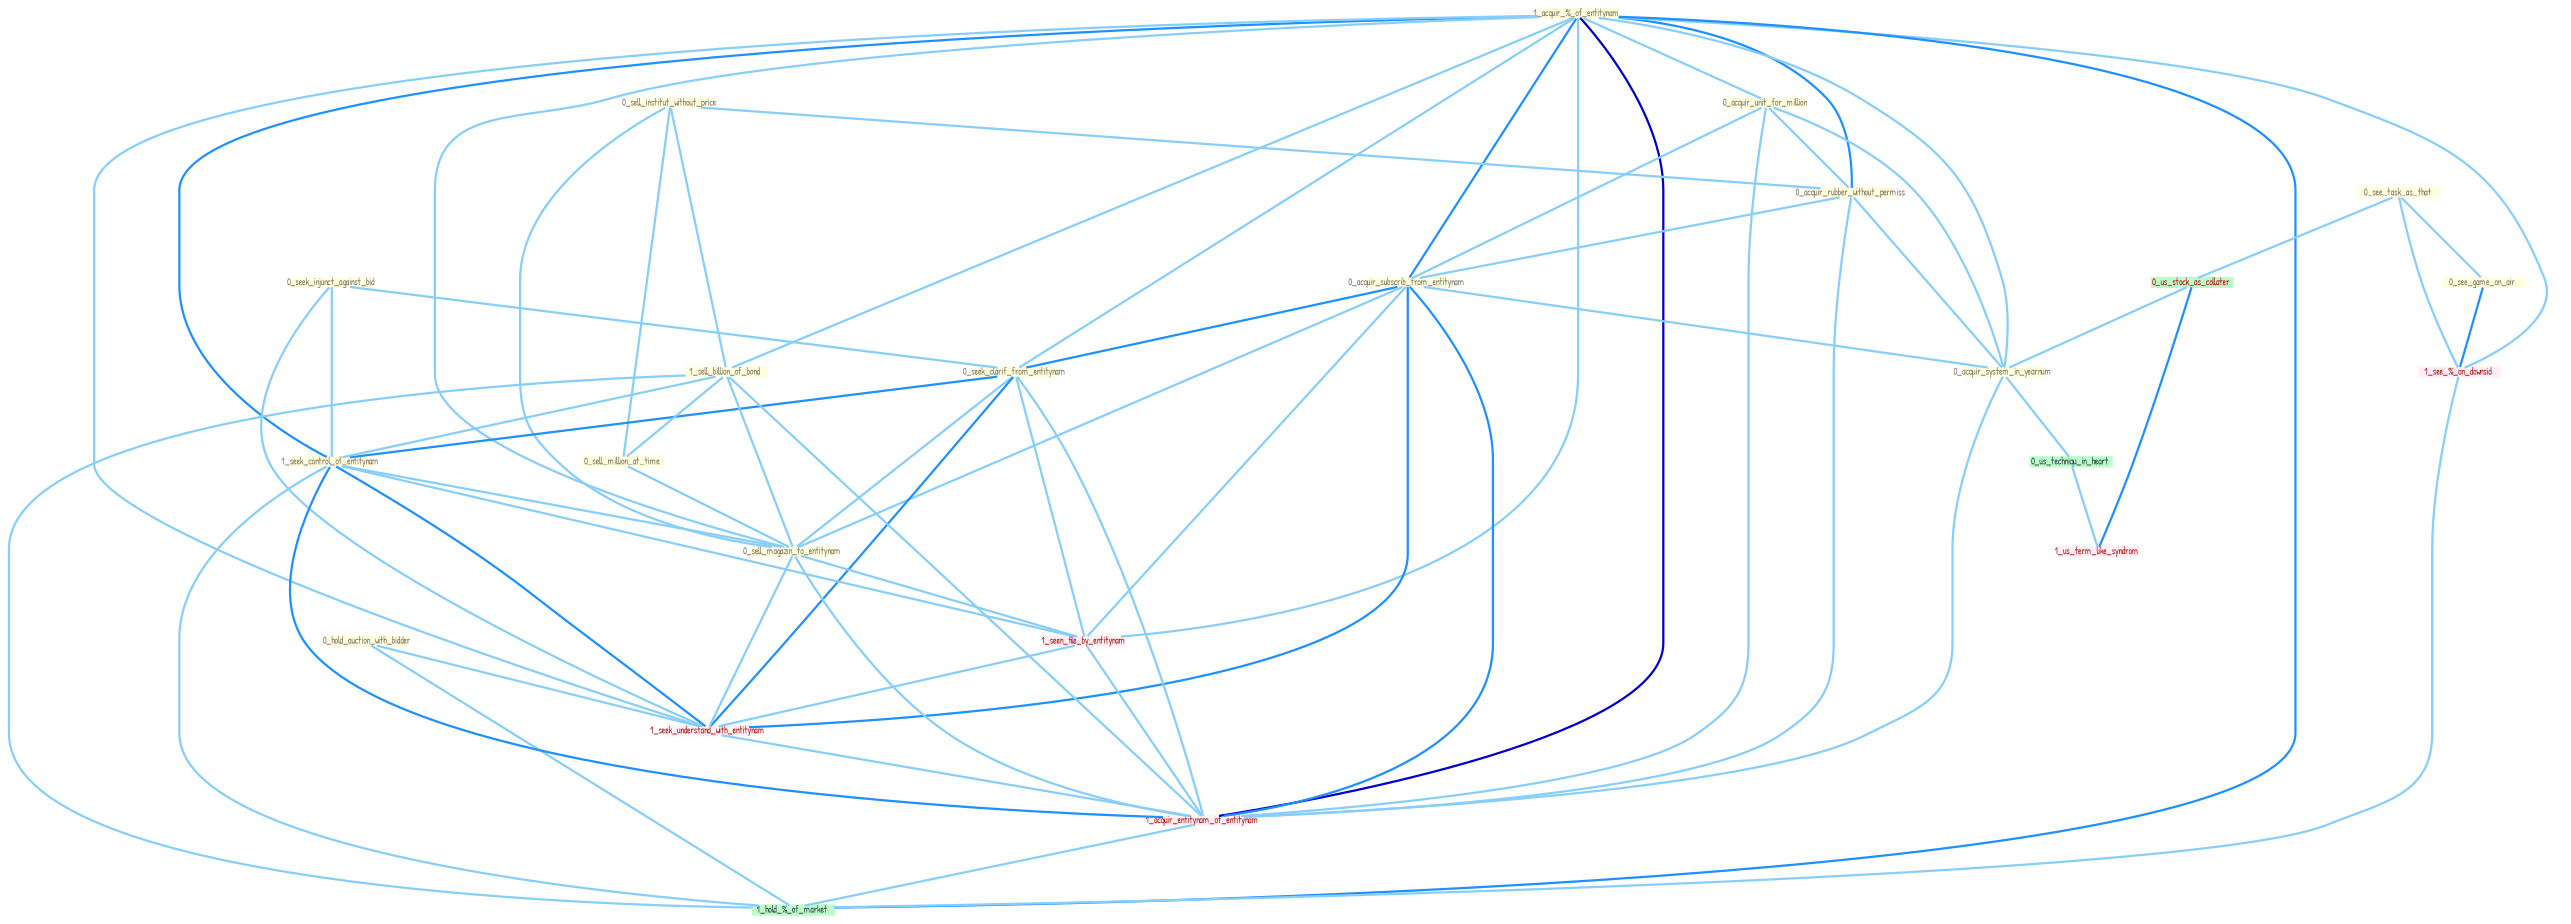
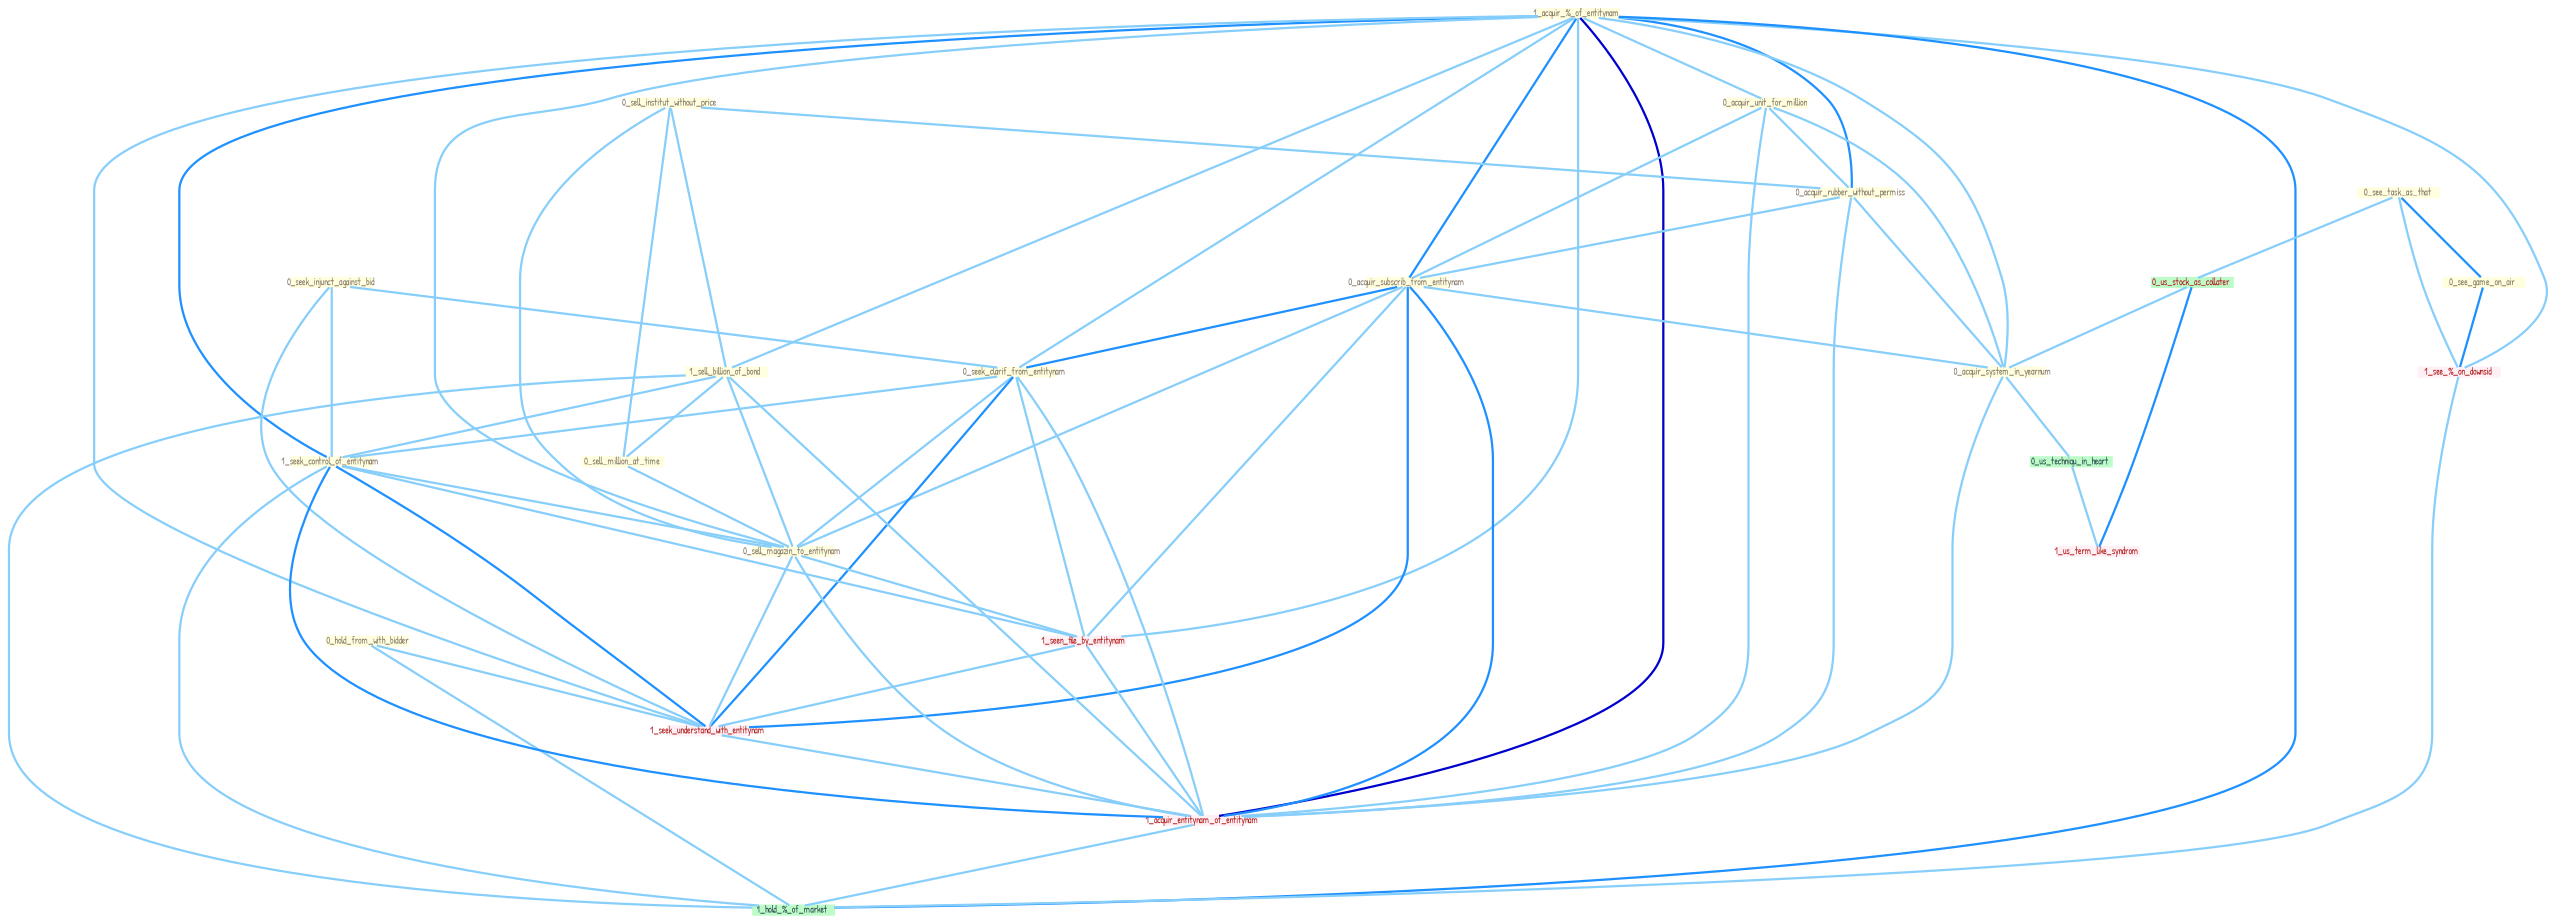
(2441, 238) -> (2441, 238)
(706, 413) -> (706, 413)
(368, 641) -> (368, 641)
